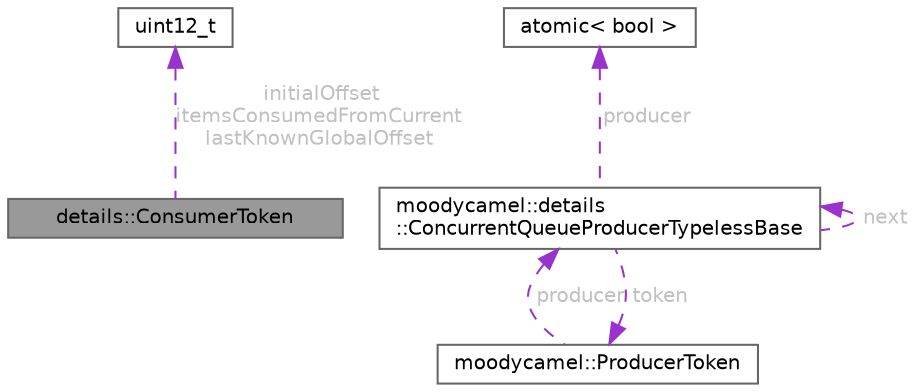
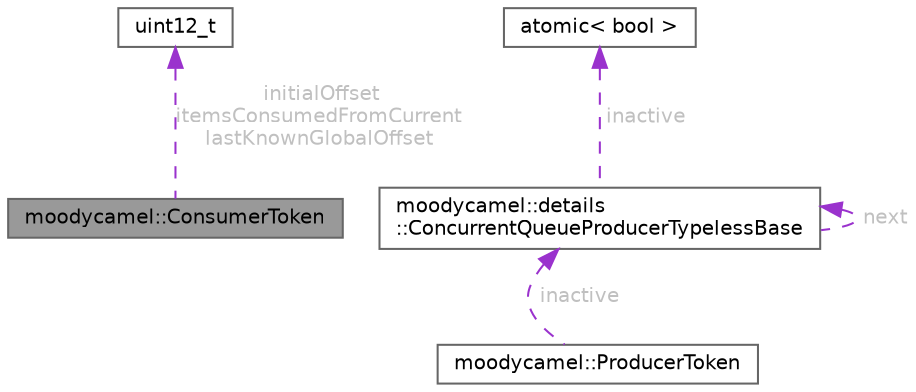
(644, 117) -> (644, 117)
(175, 218) -> (175, 218)
(626, 287) -> none
(577, 297) -> (577, 297)
